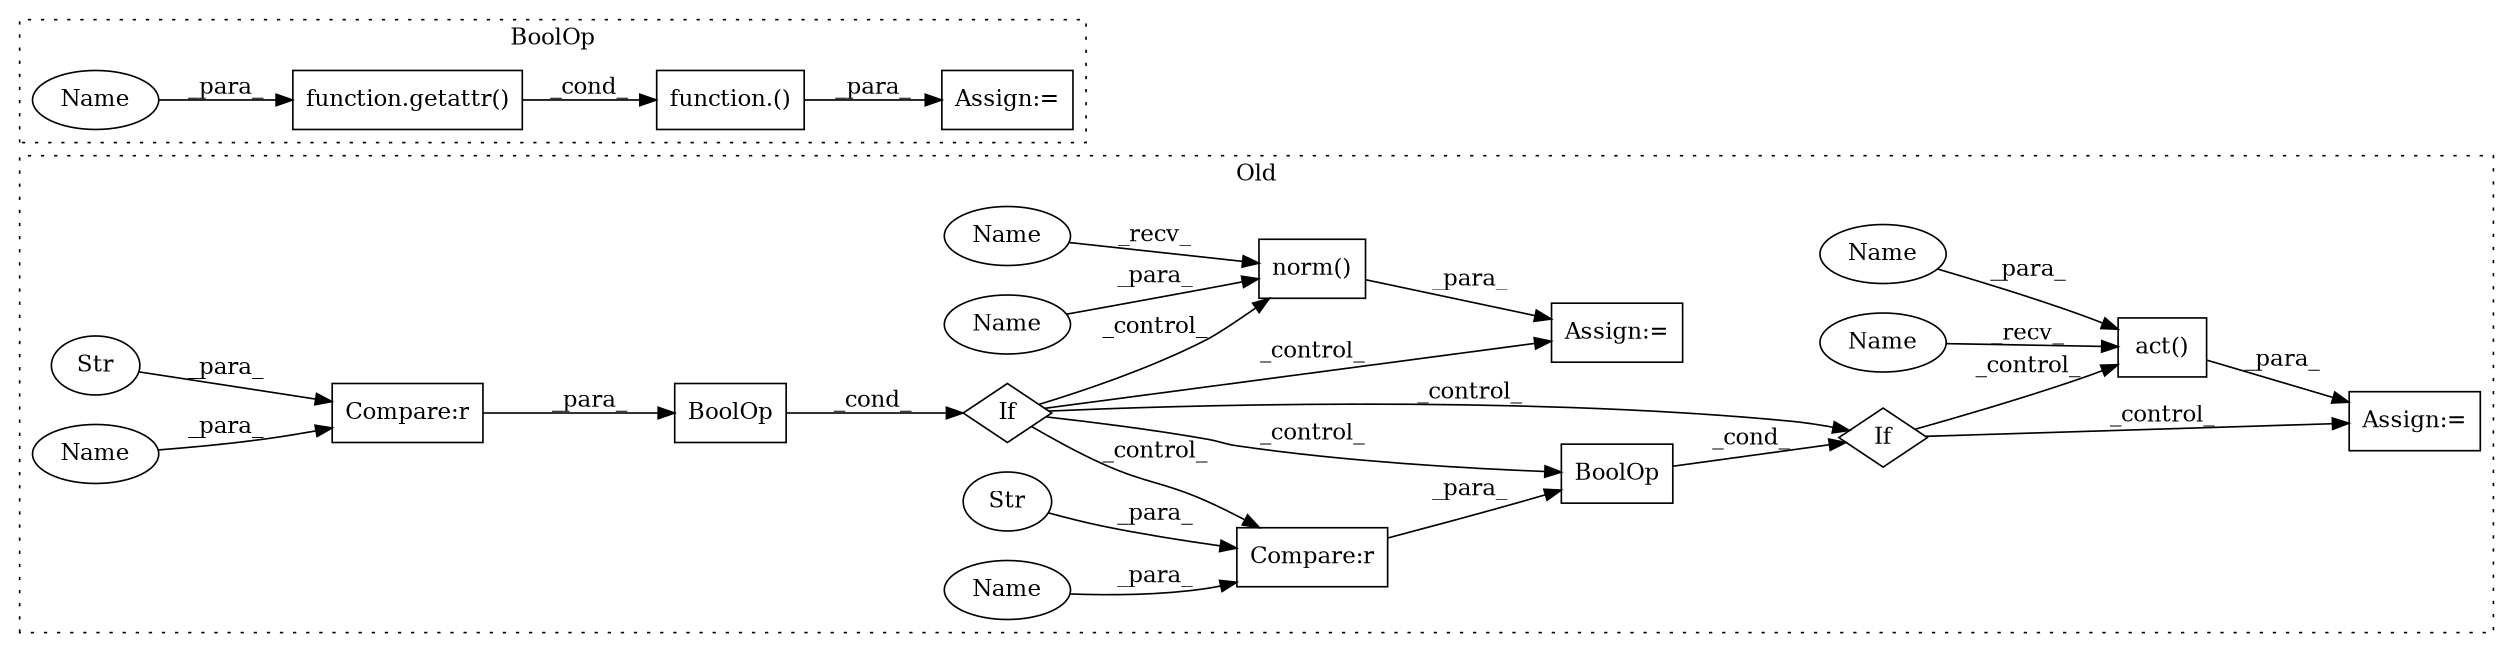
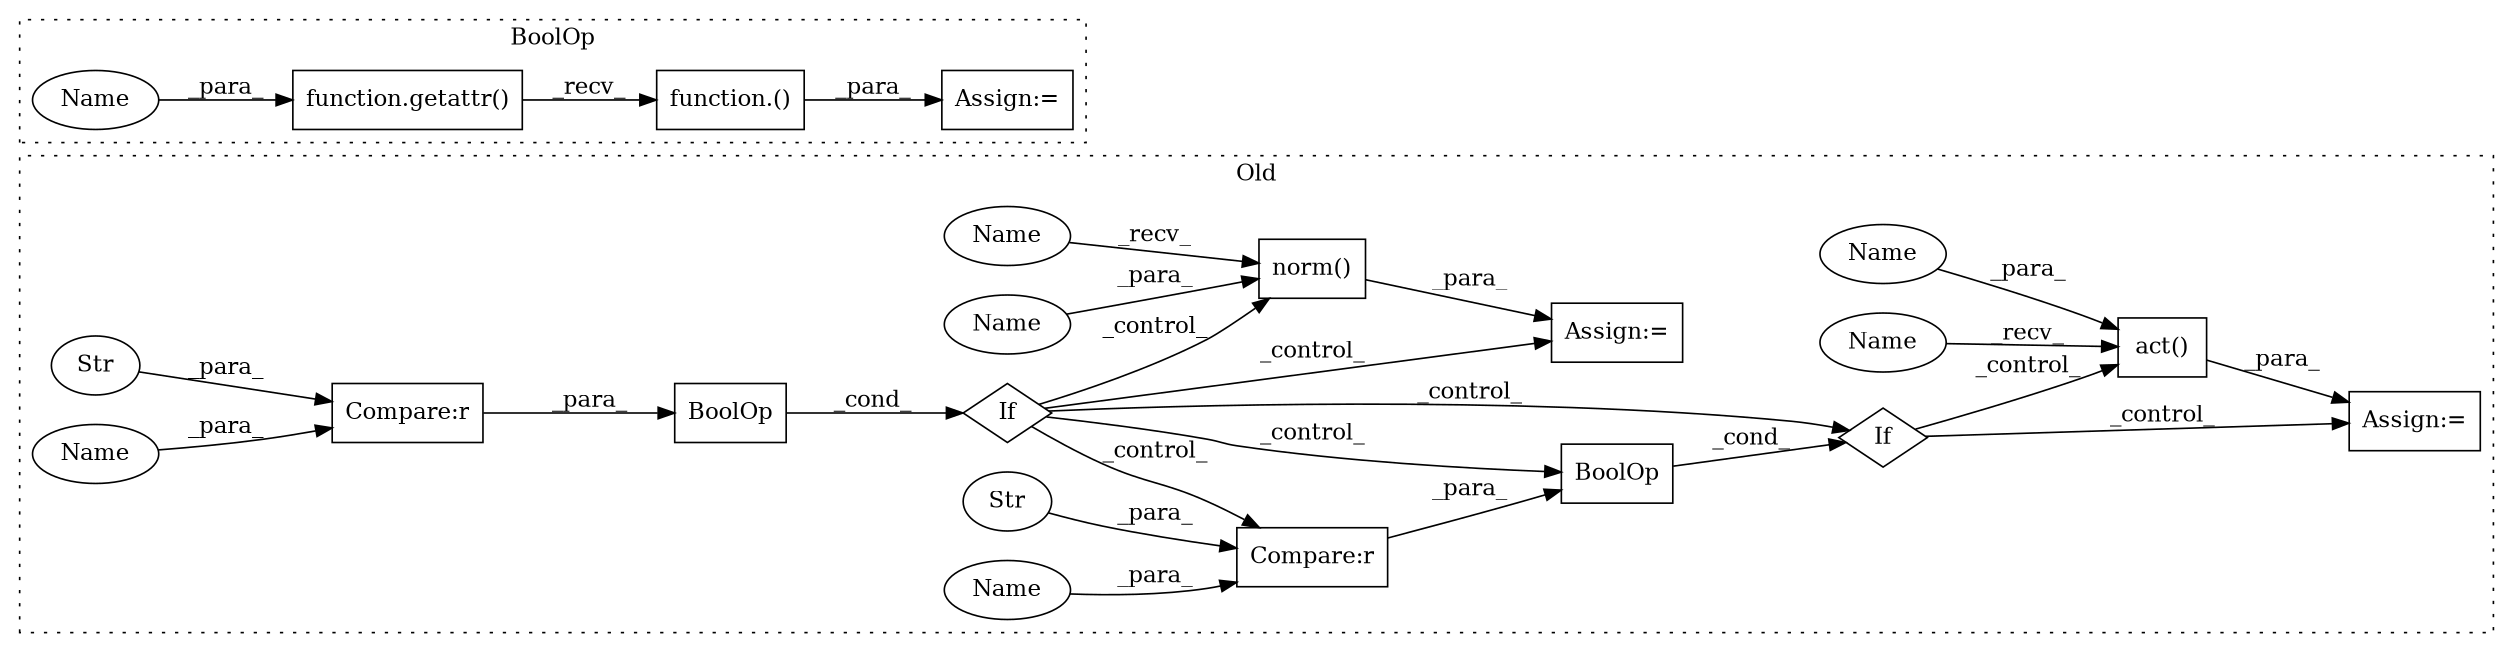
(589, 88) -> (589, 88)
